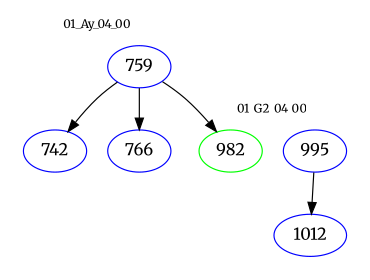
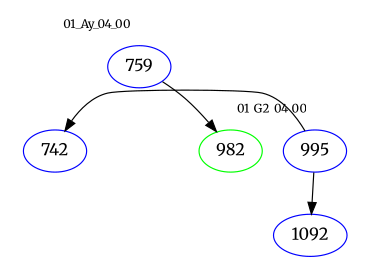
(95, 100) -> (191, 90)
(139, 151) -> none
(310, 235) -> (310, 235)
